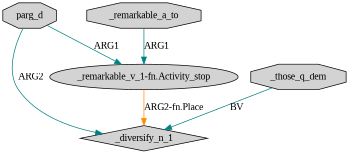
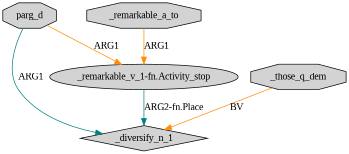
(81, 43) -> (81, 43)
(144, 43) -> (144, 43)
(31, 77) -> (31, 77)
(144, 104) -> (144, 104)
(222, 107) -> (222, 107)
